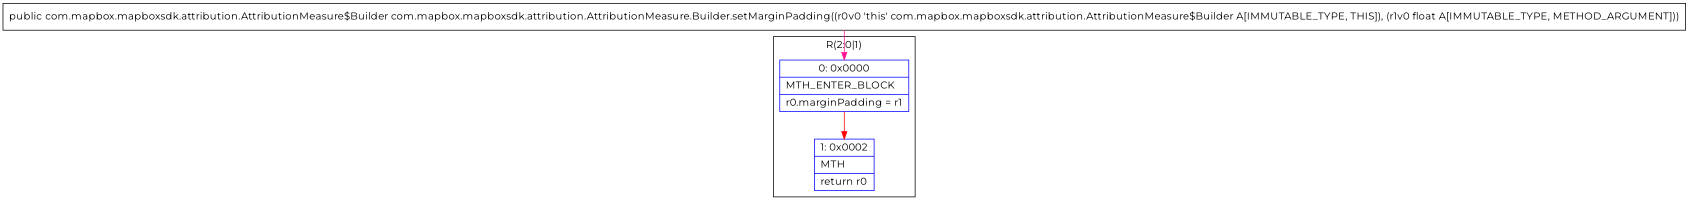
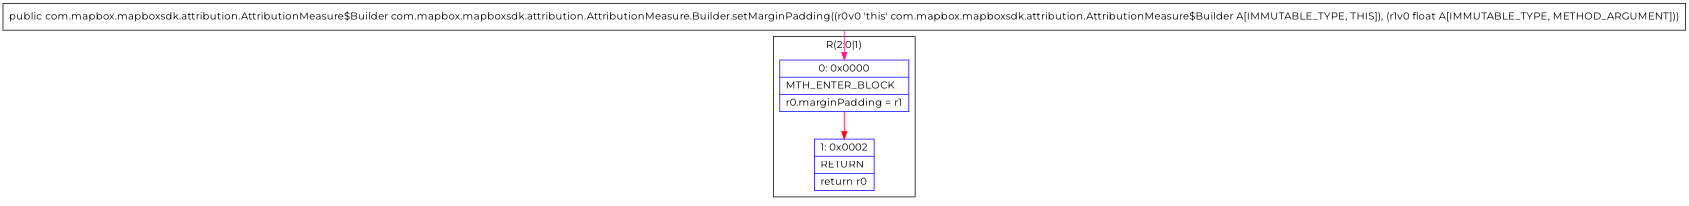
(833, 164) -> (842, 164)
